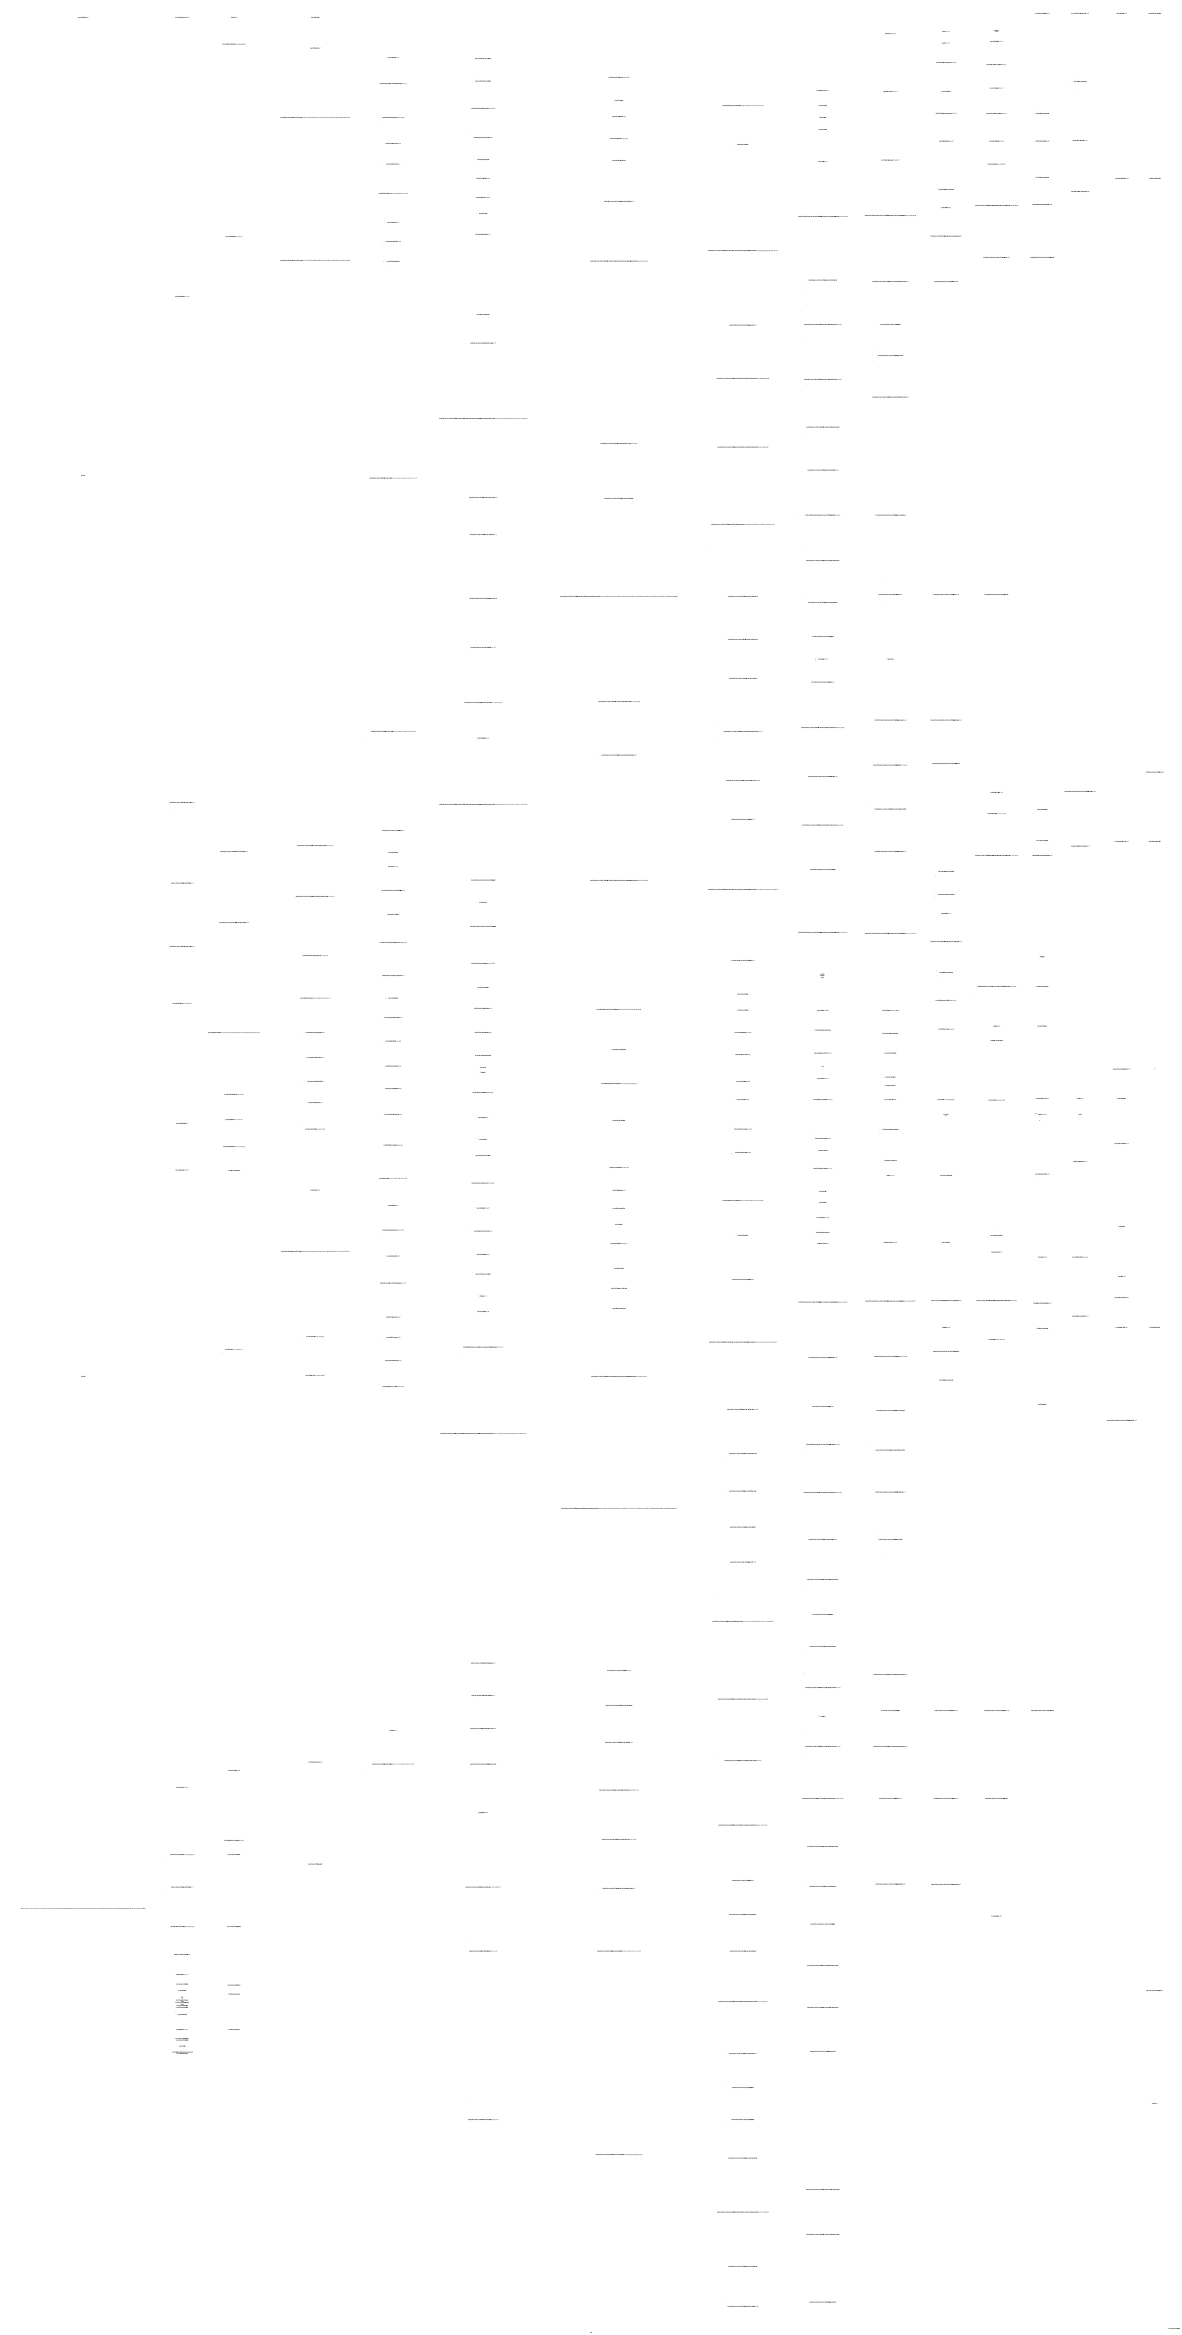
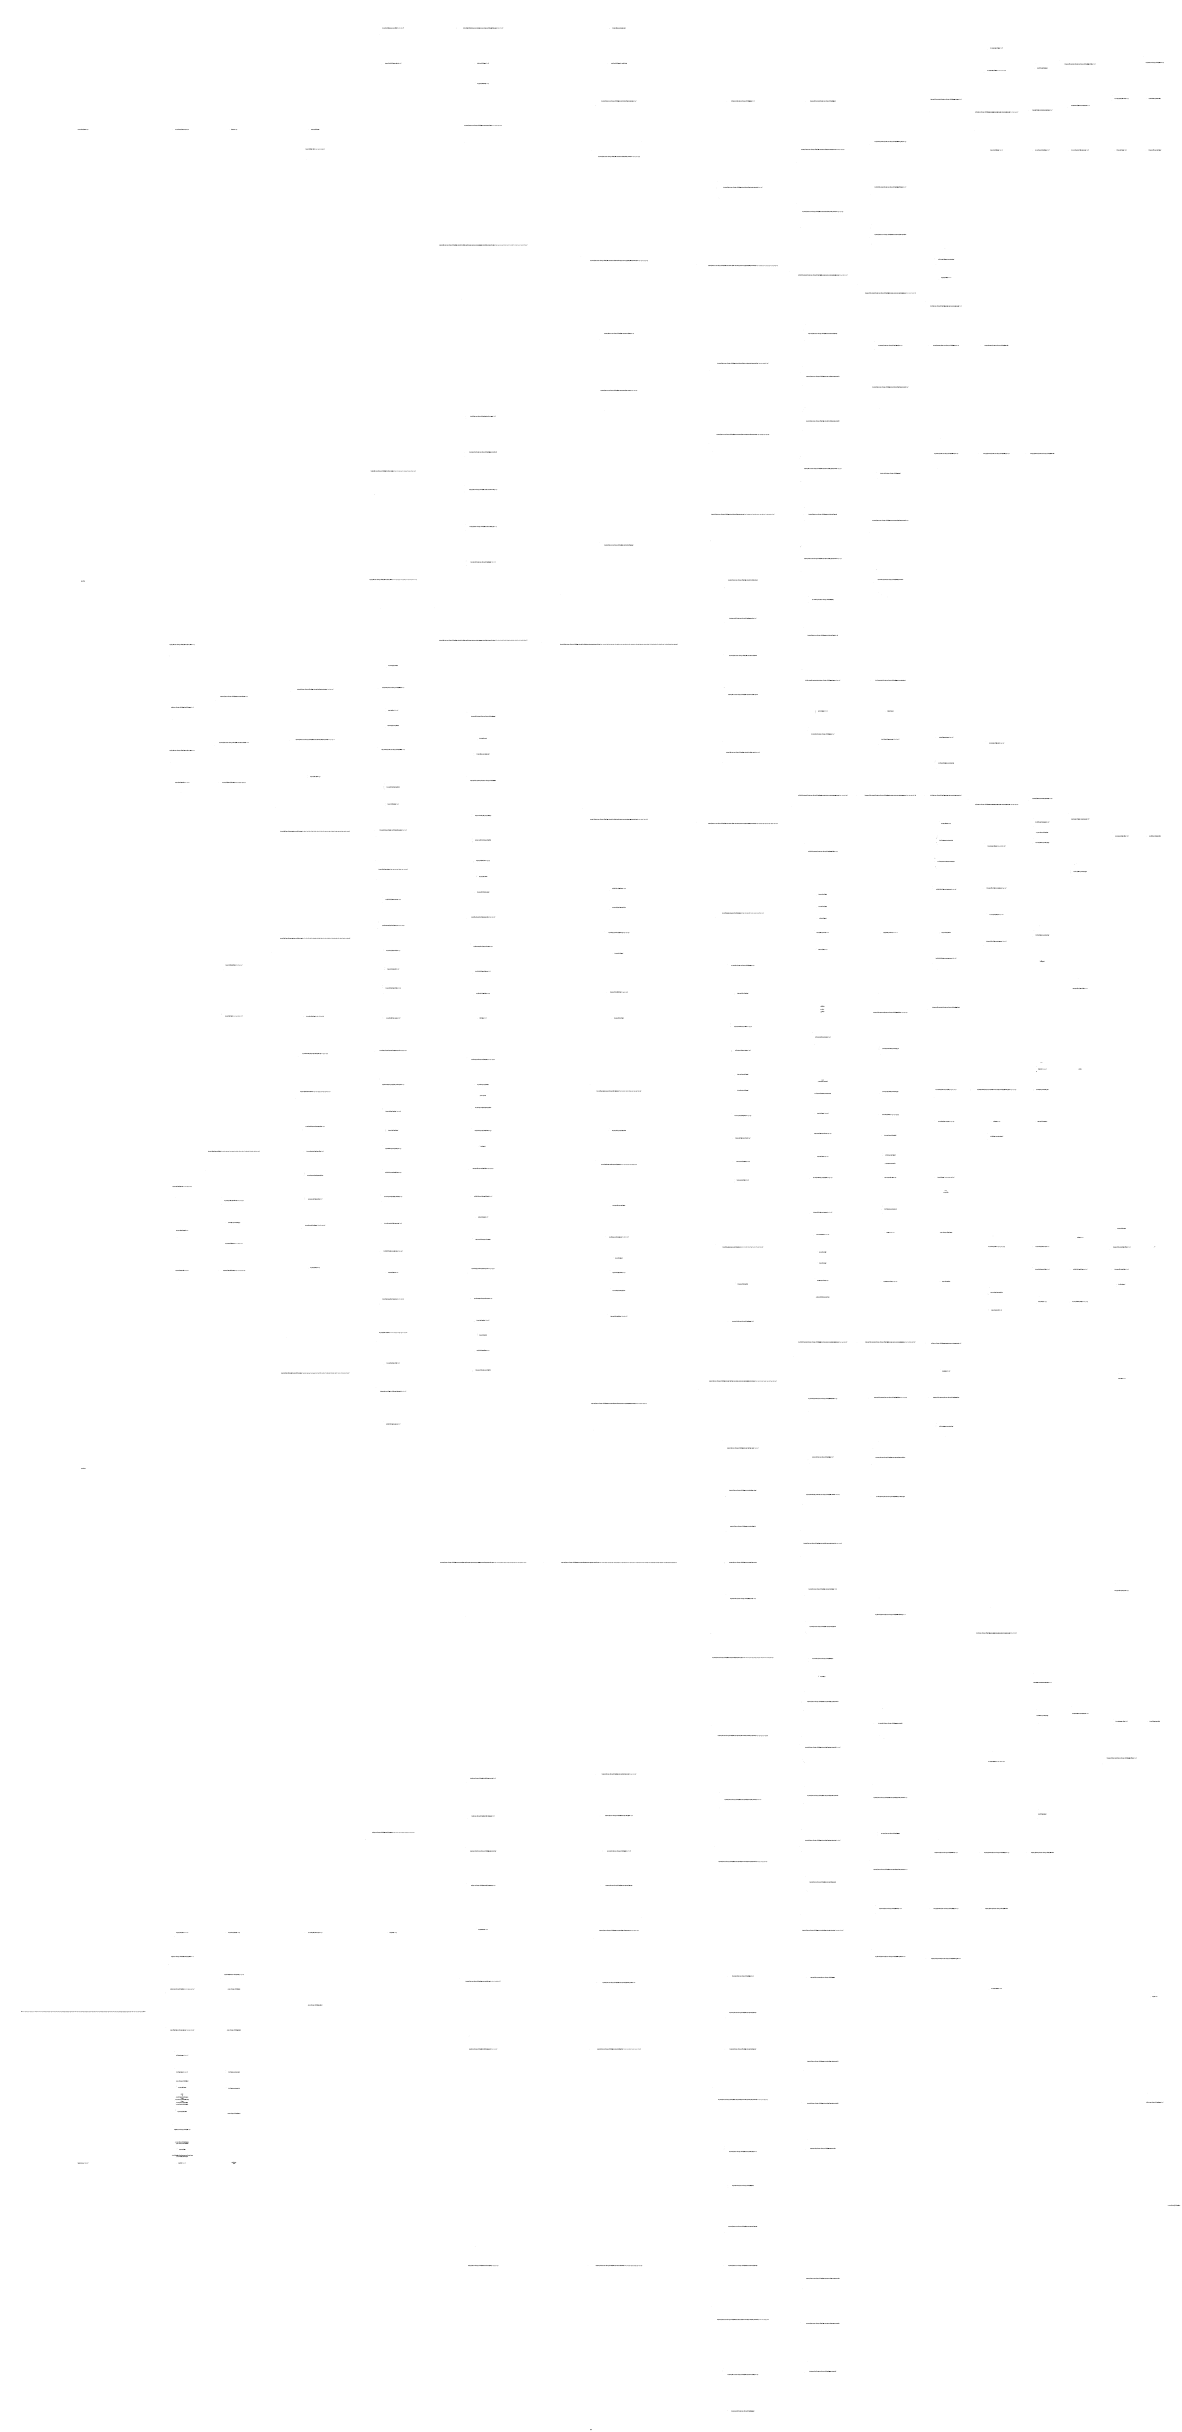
(946, 43) -> none
